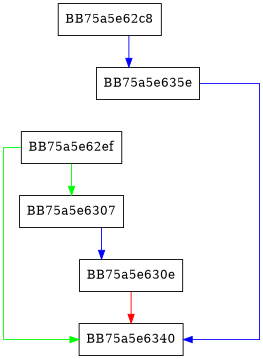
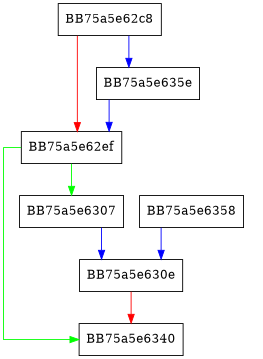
none -> (77, 79)
none -> (192, 212)
(260, 215) -> (109, 111)
